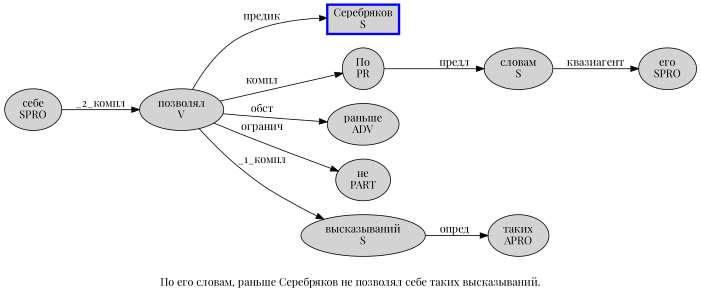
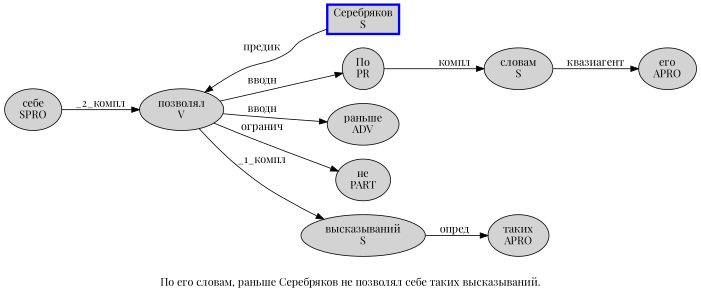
(245, 35) -> (271, 61)
(455, 63) -> (455, 63)
(668, 69) -> (668, 69)
(262, 81) -> (262, 81)
(262, 109) -> (262, 109)
